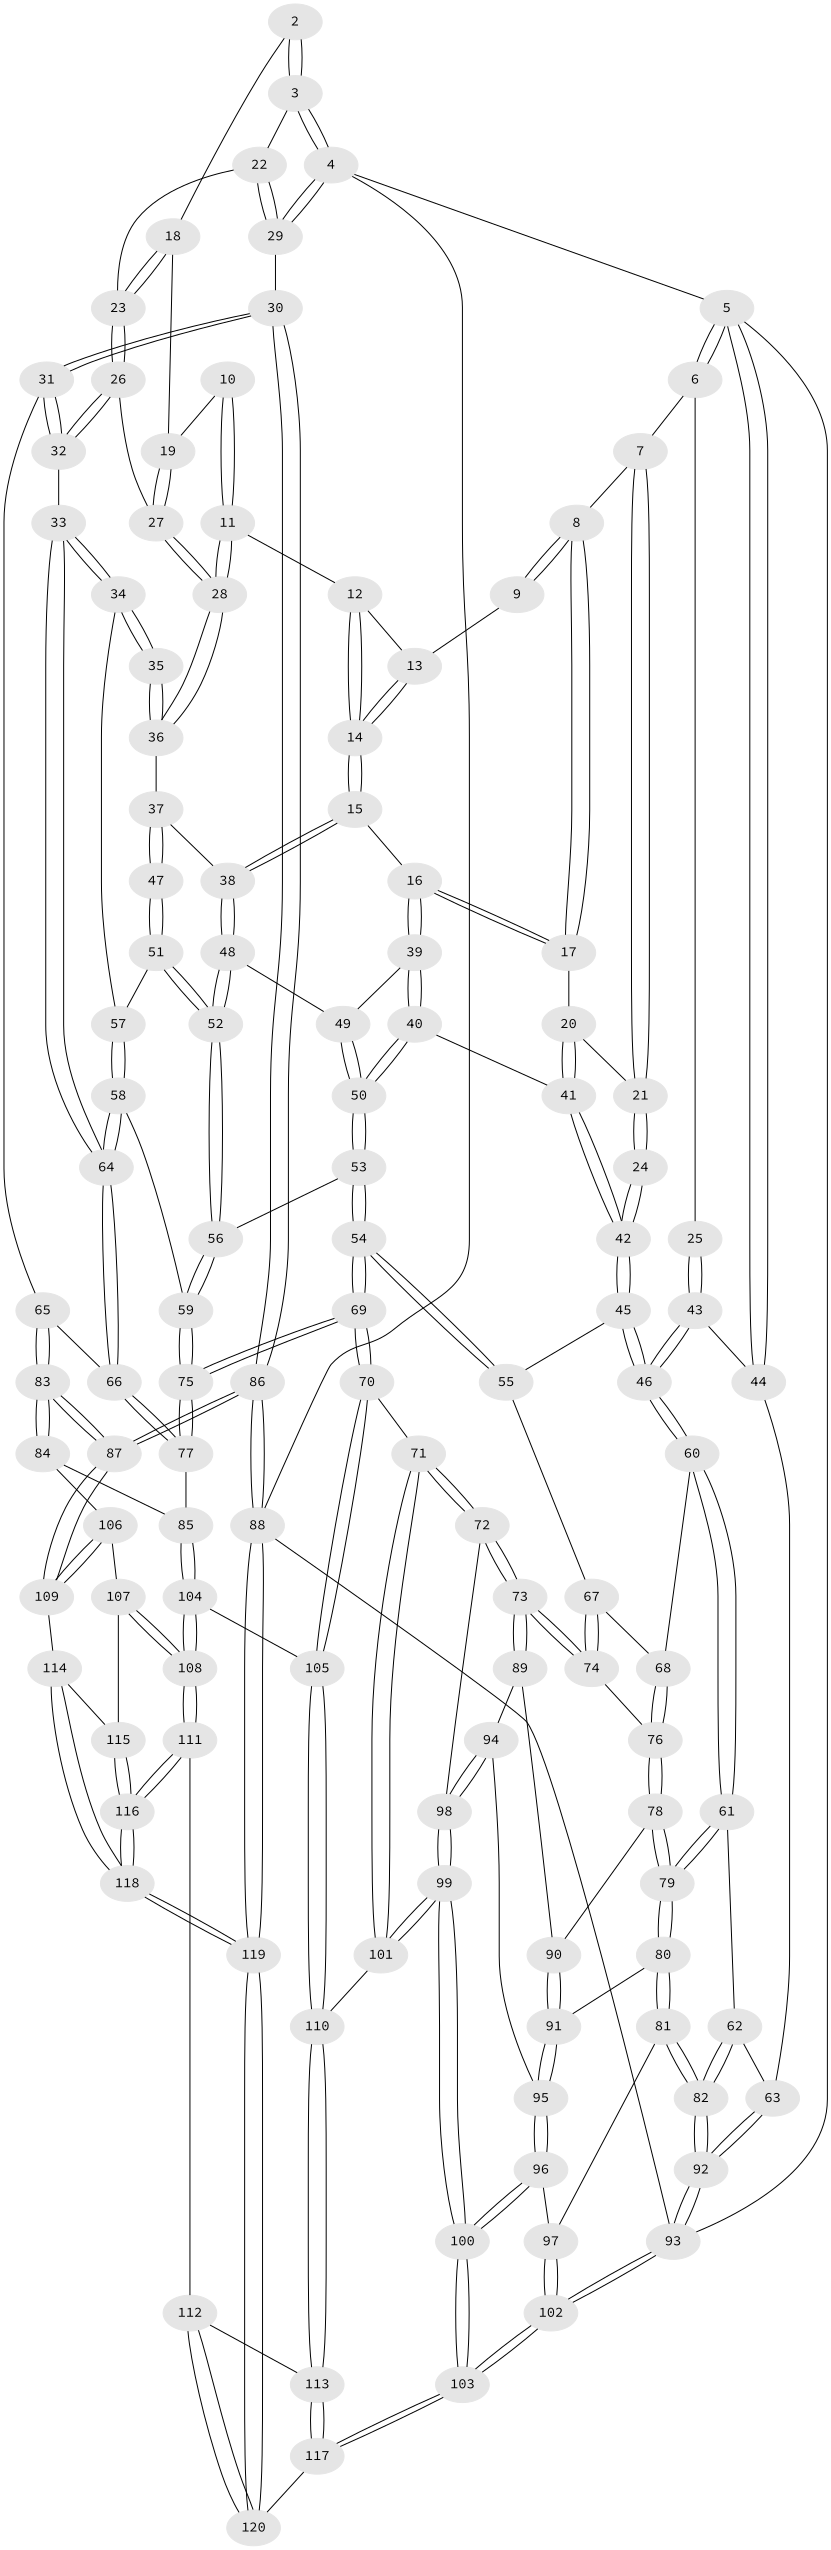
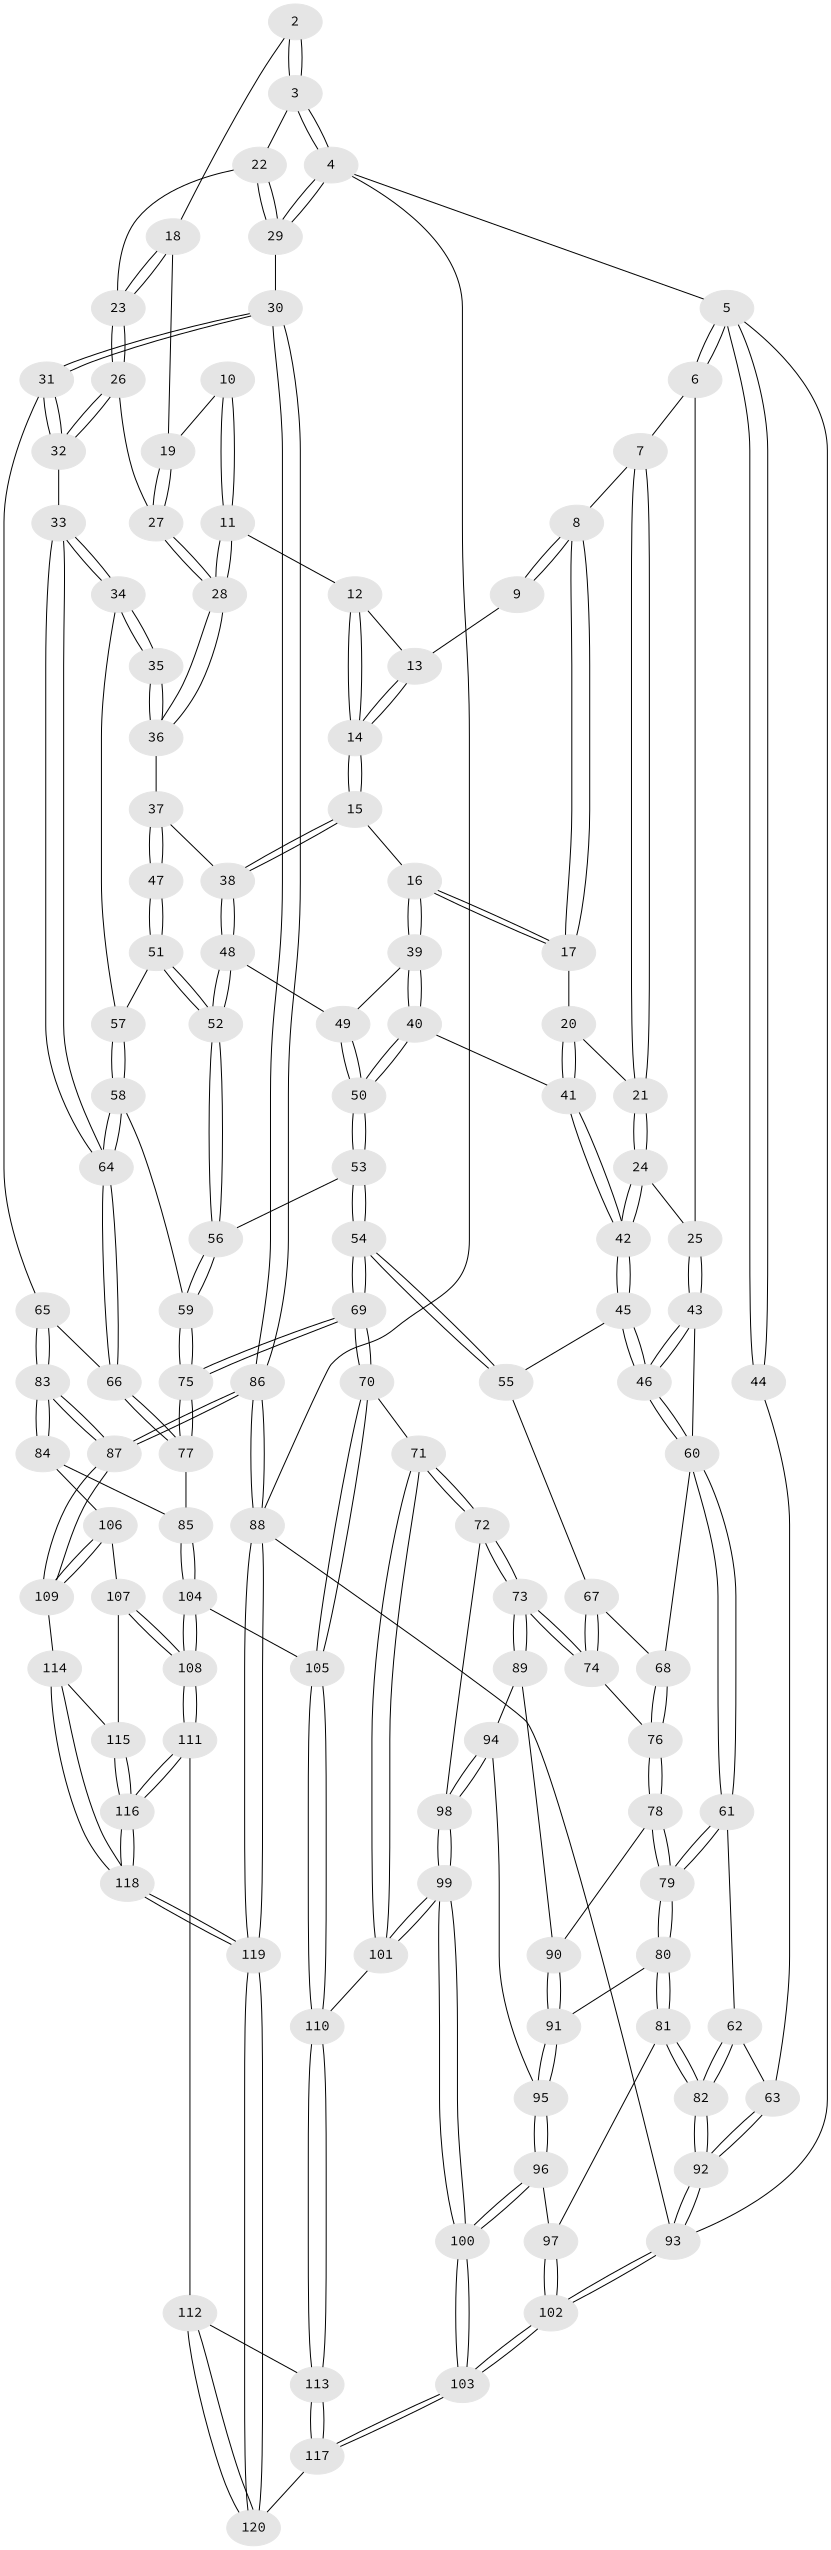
none -> (668, 1203)
(727, 1346) -> (694, 1382)
